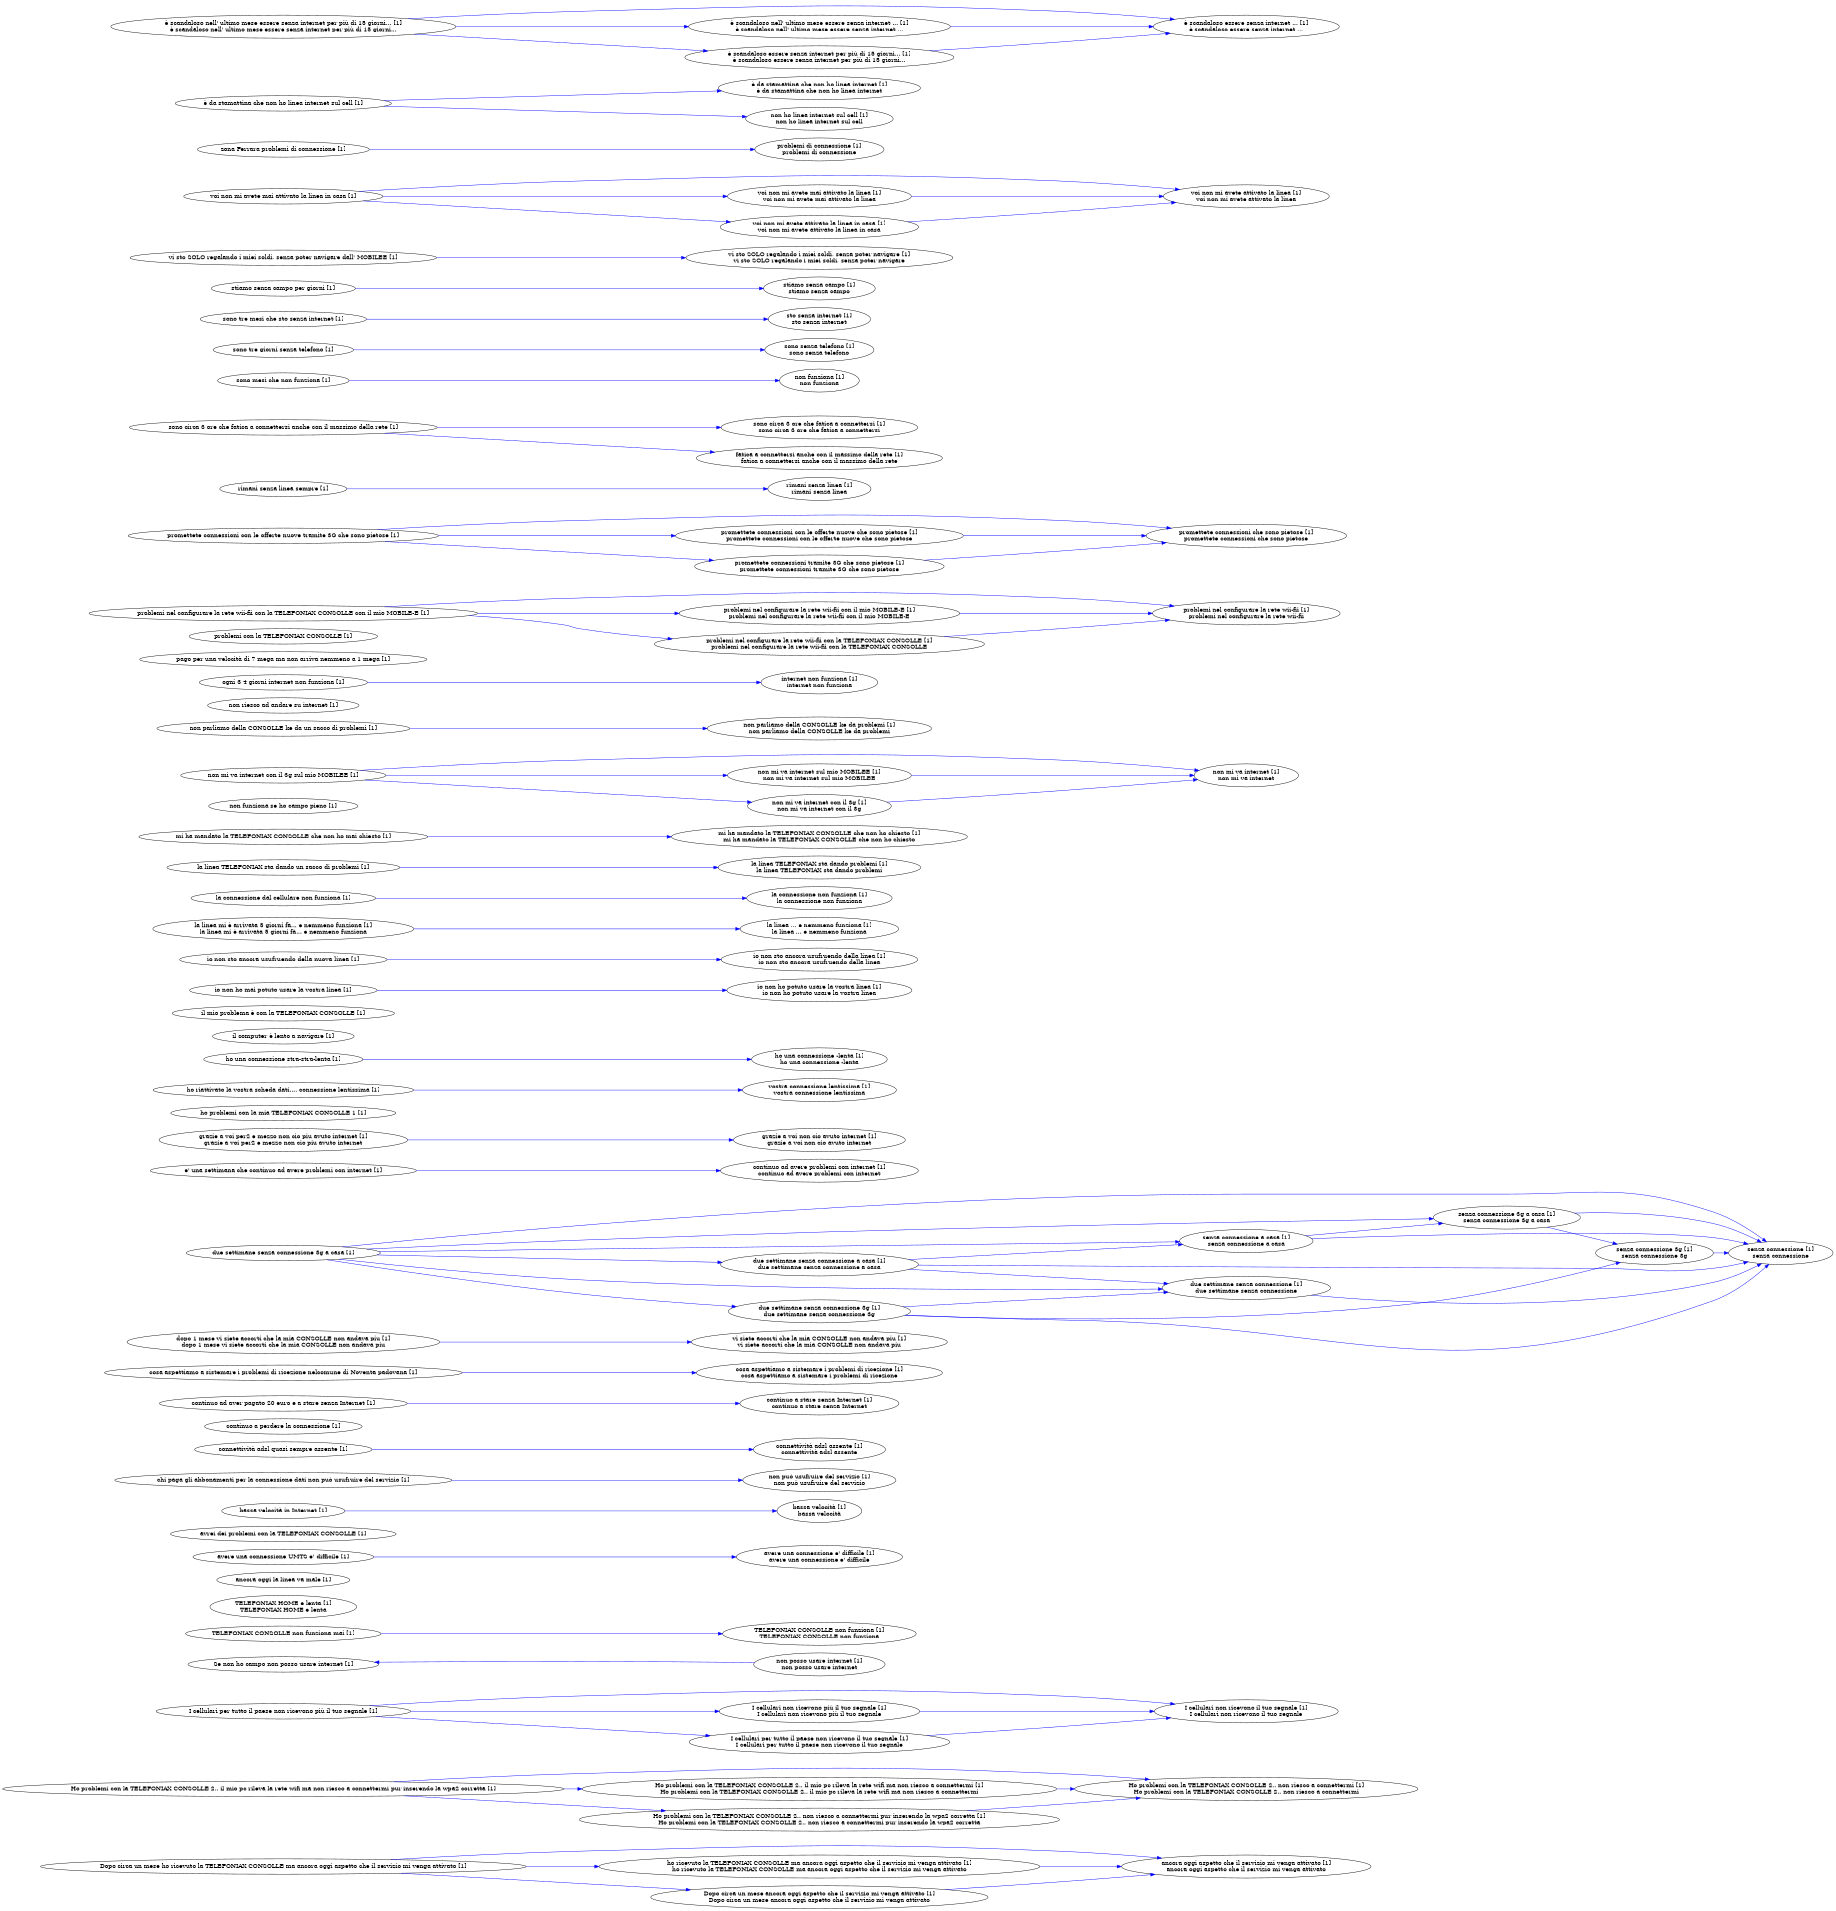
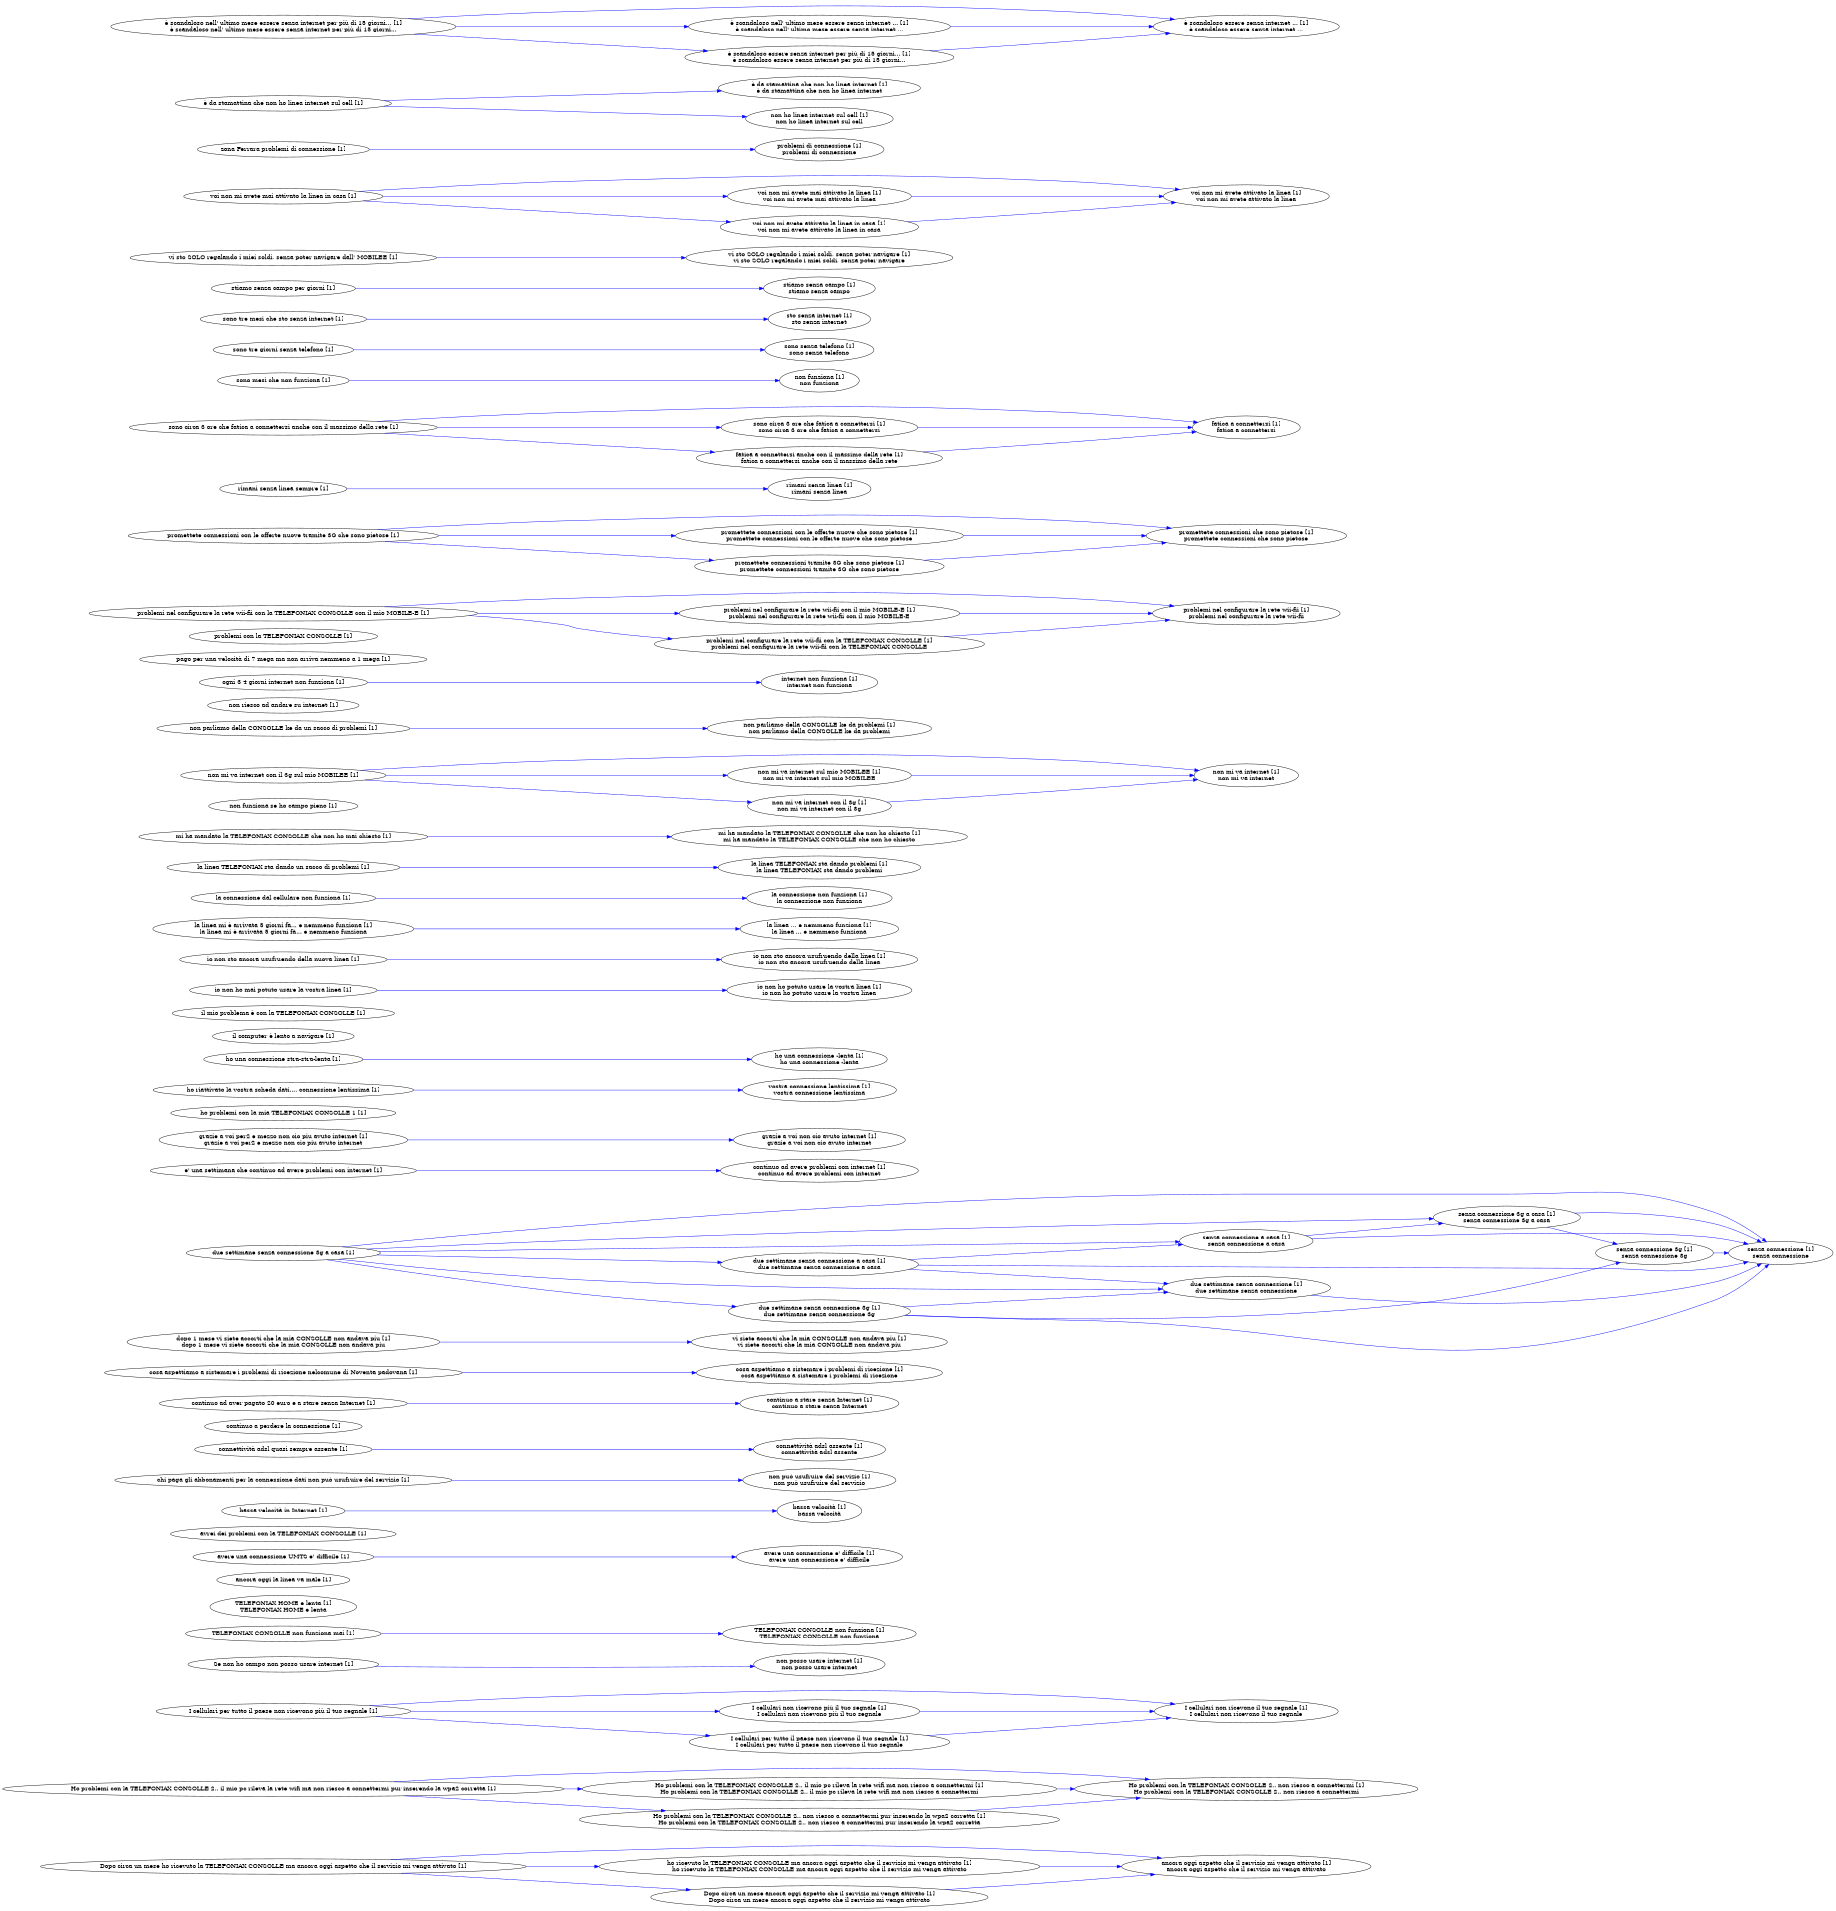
none -> (1246, 427)
(567, 1662) -> (562, 1667)
